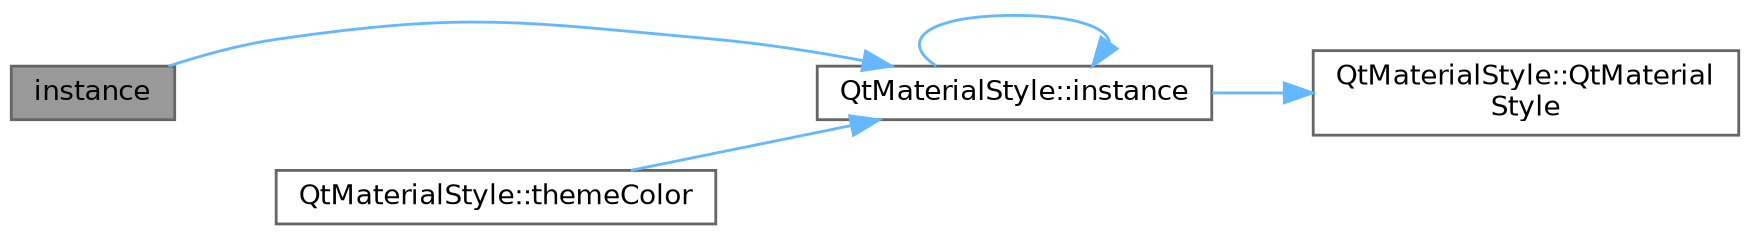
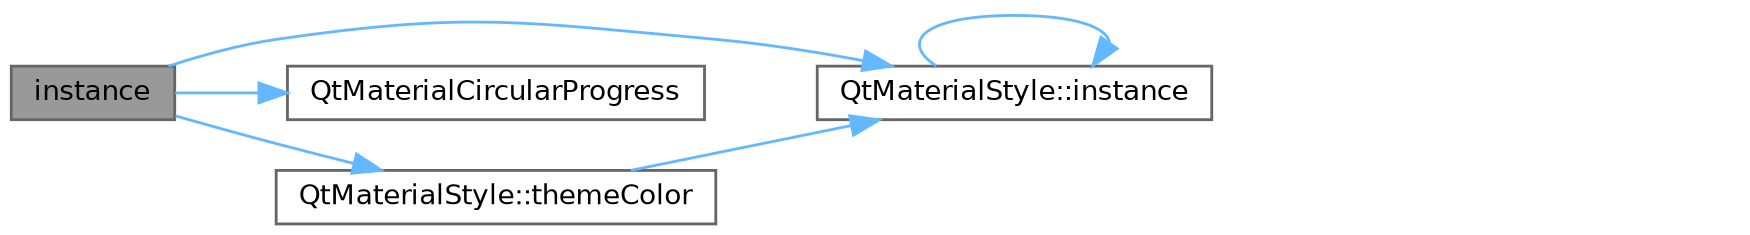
none -> (496, 93)
(1526, 93) -> none
none -> (265, 141)
